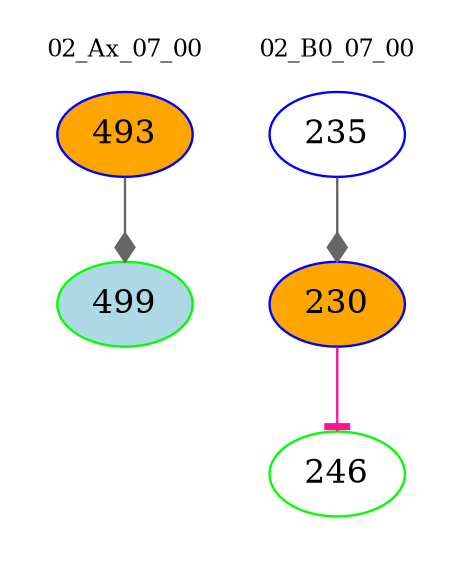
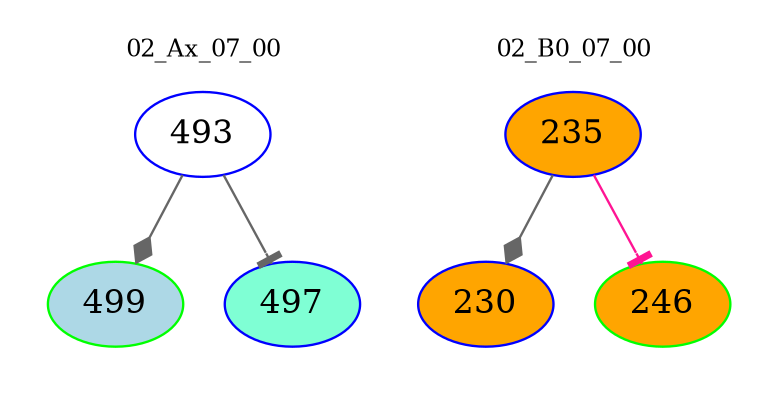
(125, 134) -> (203, 134)
(337, 134) -> (573, 134)
none -> (292, 304)
(337, 383) -> (615, 214)
(337, 474) -> (663, 304)
